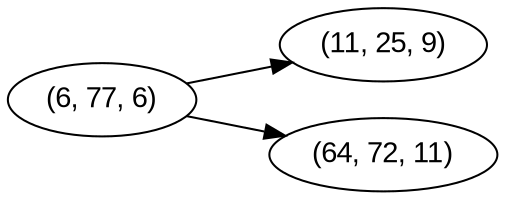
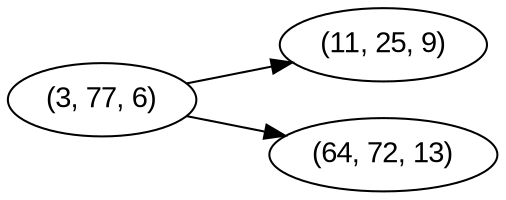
(102, 100) -> (102, 100)
(383, 155) -> (383, 155)
